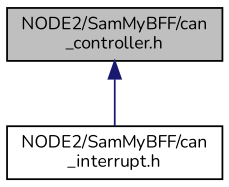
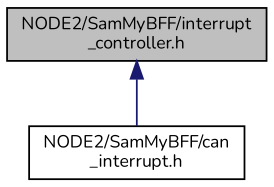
(115, 34) -> (137, 34)
